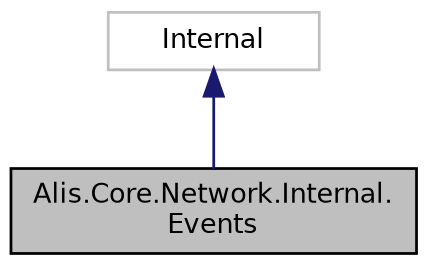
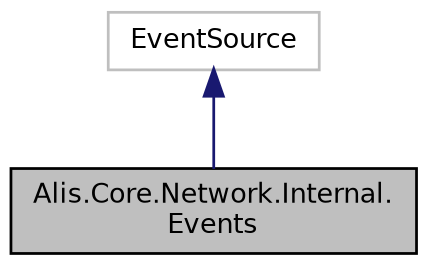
(214, 41) -> (214, 41)
